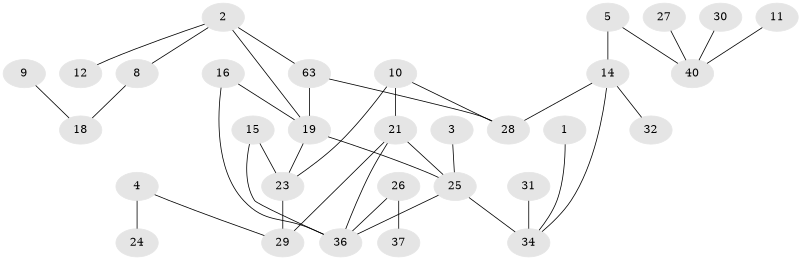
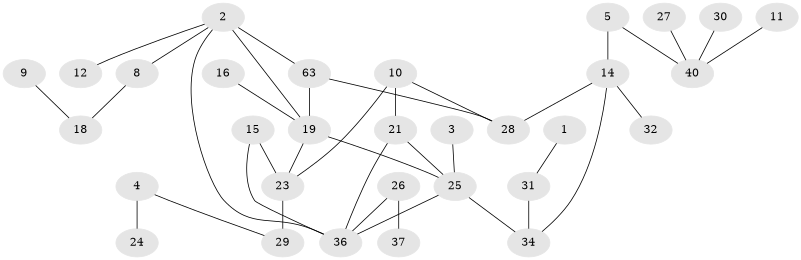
(339, 186) -> none
(235, 188) -> (207, 168)
(560, 190) -> (547, 158)
